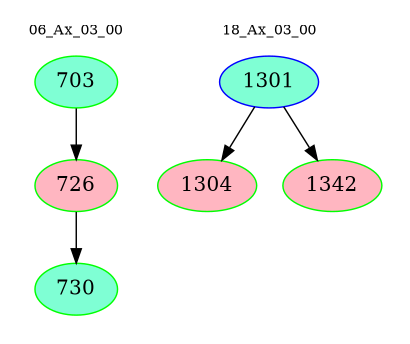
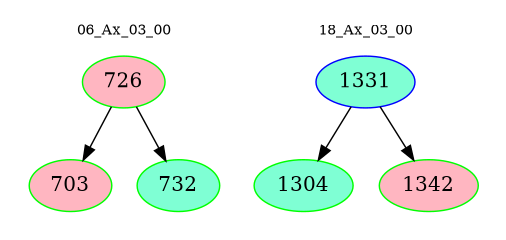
(76, 82) -> (71, 186)
(269, 82) -> (365, 82)
(76, 127) -> (101, 127)
(207, 186) -> (304, 186)
(76, 289) -> (178, 186)
